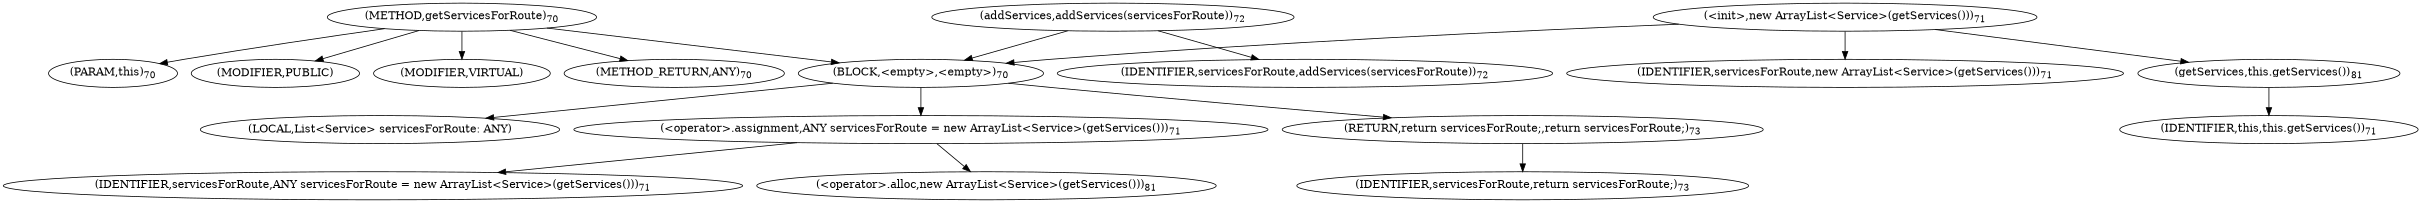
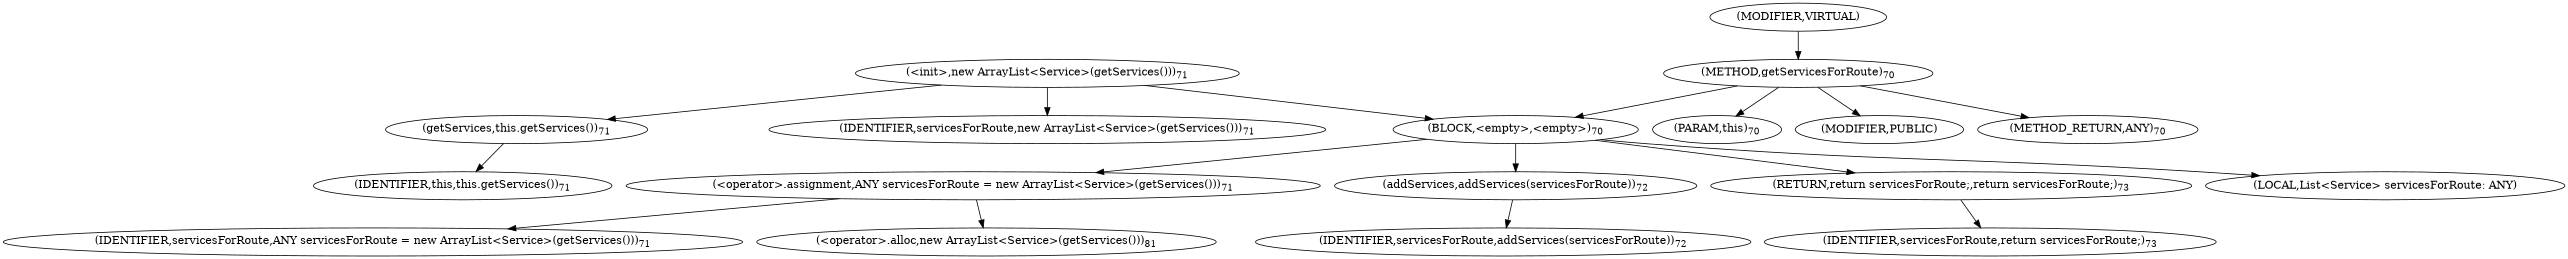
(462, 41) -> (1798, 41)
(1020, 44) -> (1516, 154)
(2357, 72) -> (605, 128)
